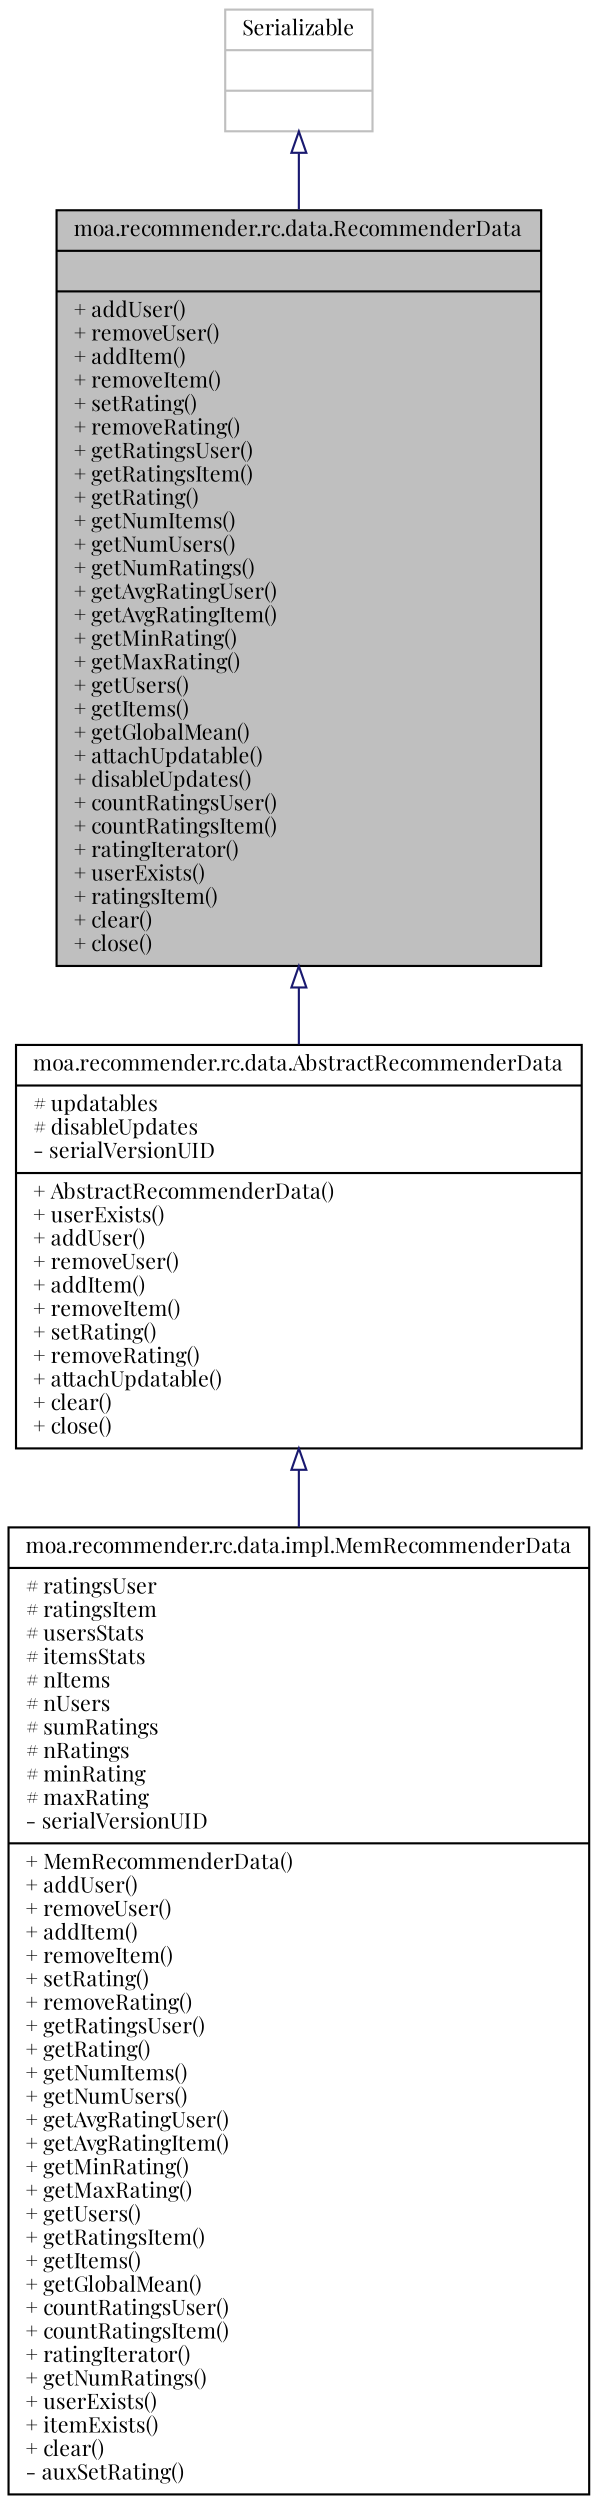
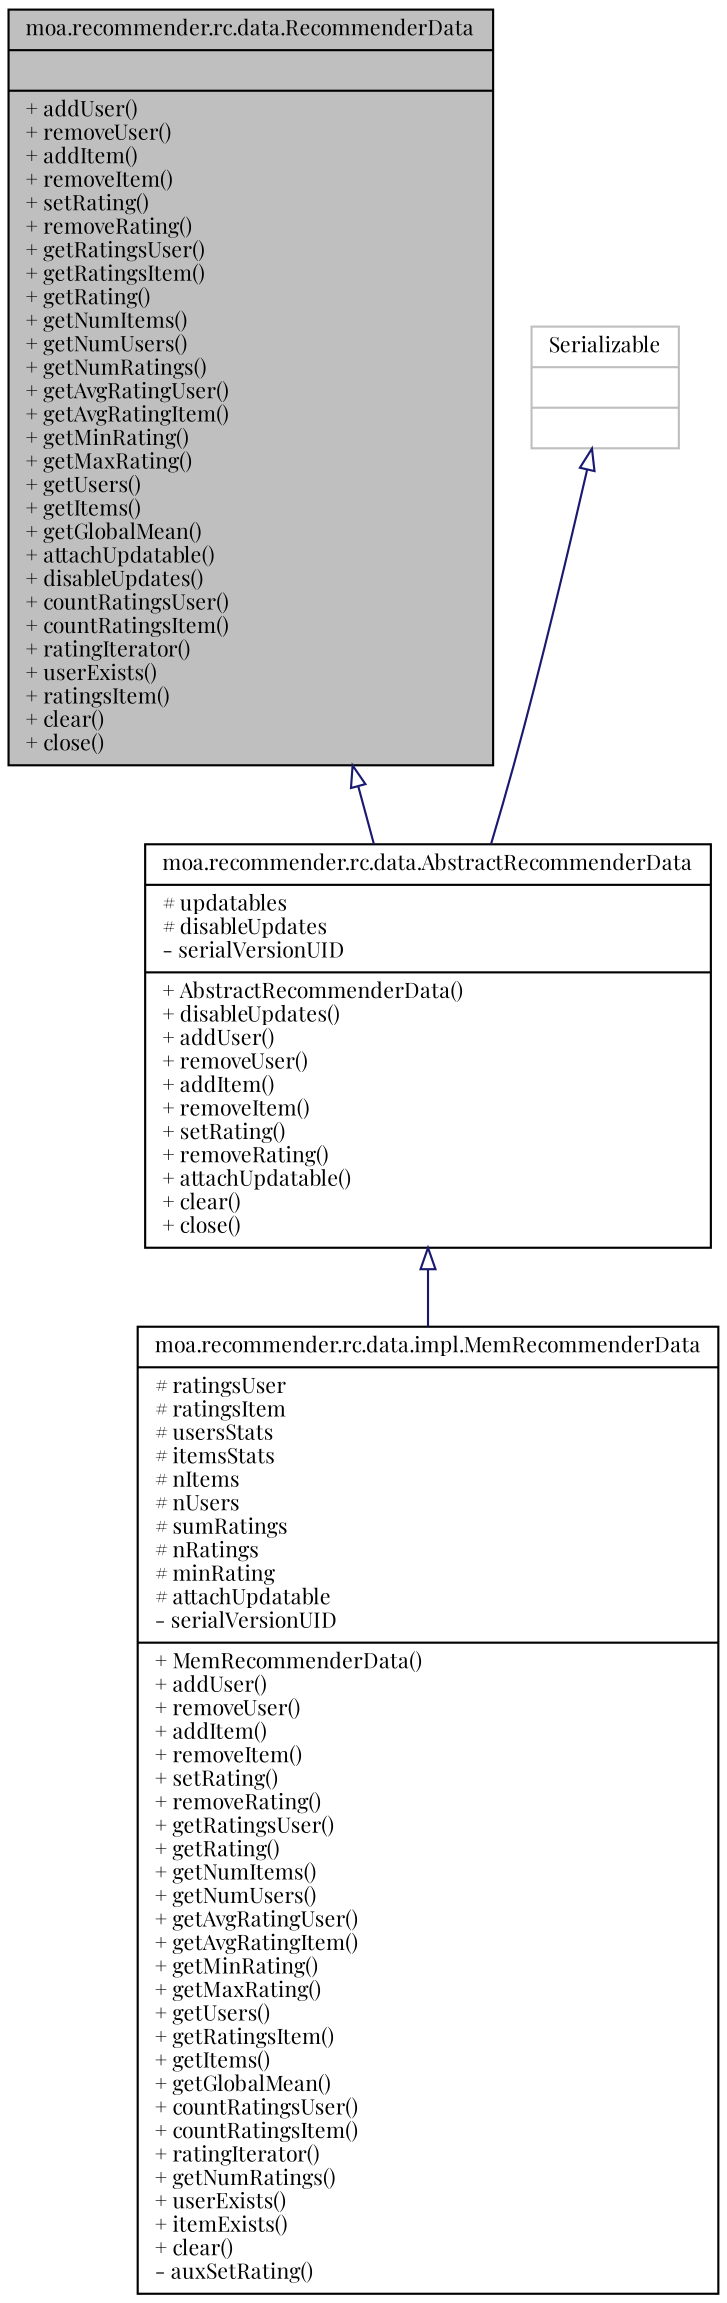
(299, 181) -> (542, 658)
(99, 1216) -> (252, 1015)
(88, 1799) -> (243, 1598)
